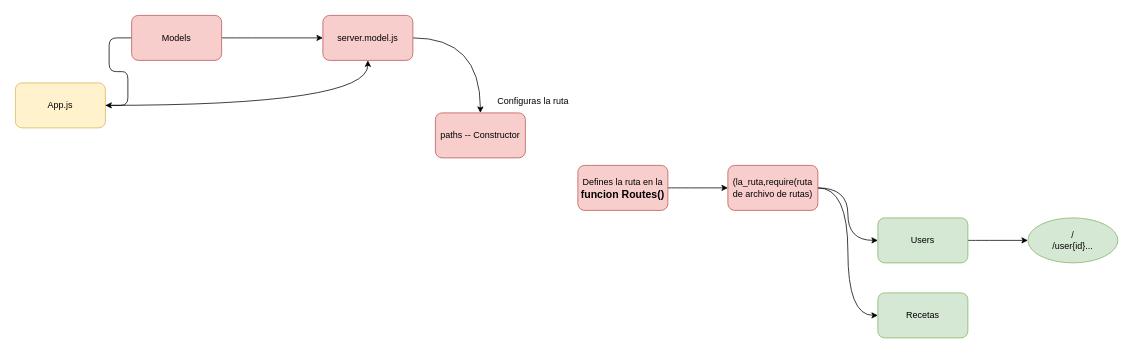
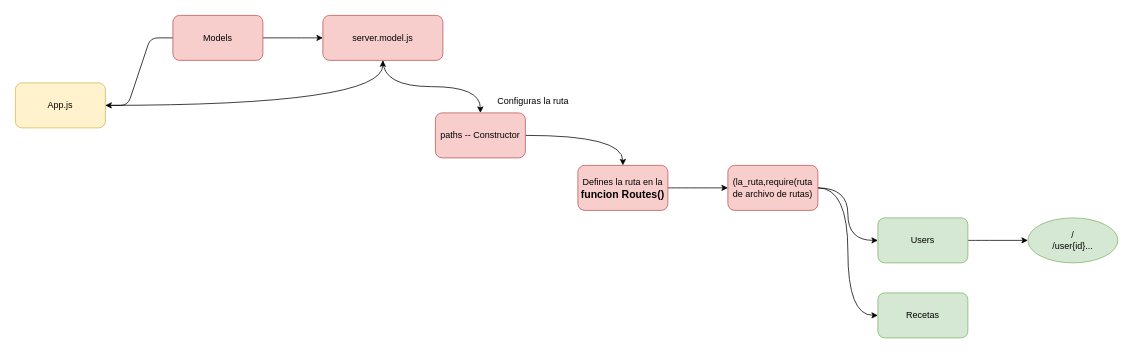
(177, 38) -> (218, 38)
(368, 38) -> (383, 38)
none -> (577, 138)
